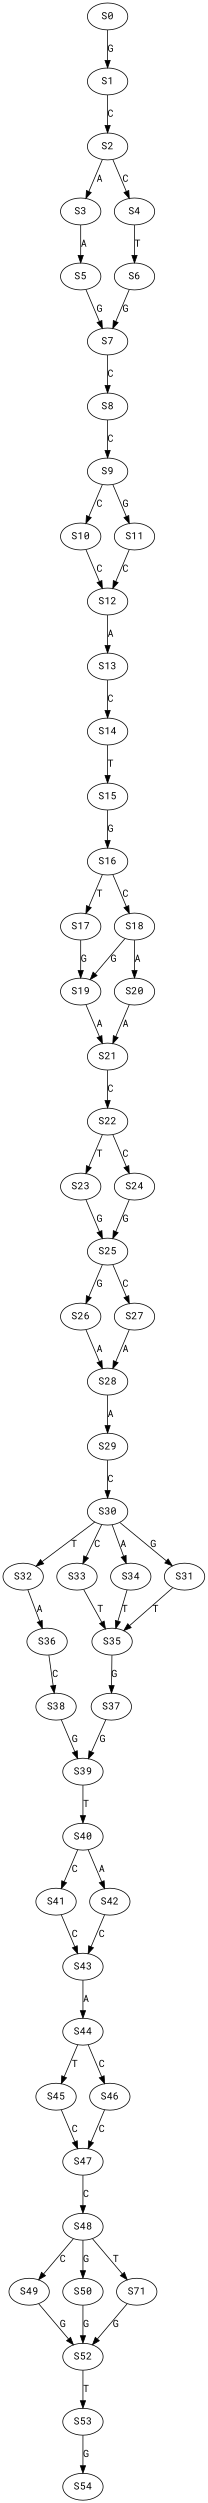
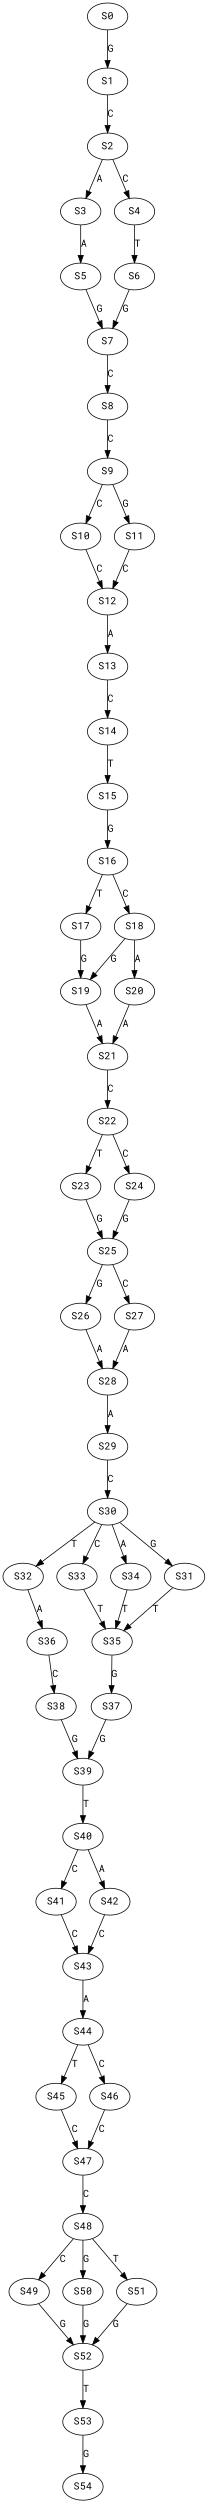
(137, 2292) -> (137, 2292)
